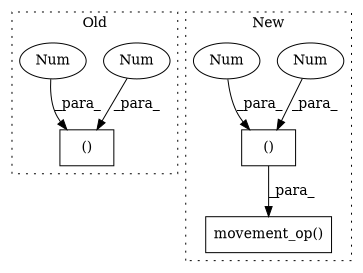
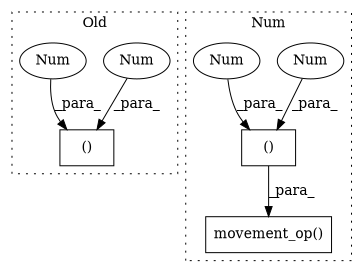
(269, 23) -> (269, 23)
